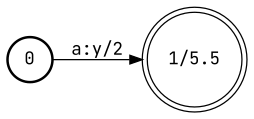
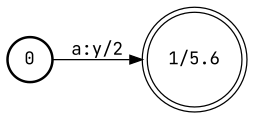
(195, 60) -> (195, 60)
